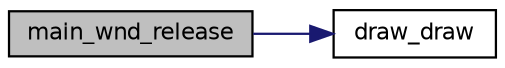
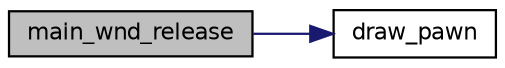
(415, 34) -> (415, 34)
